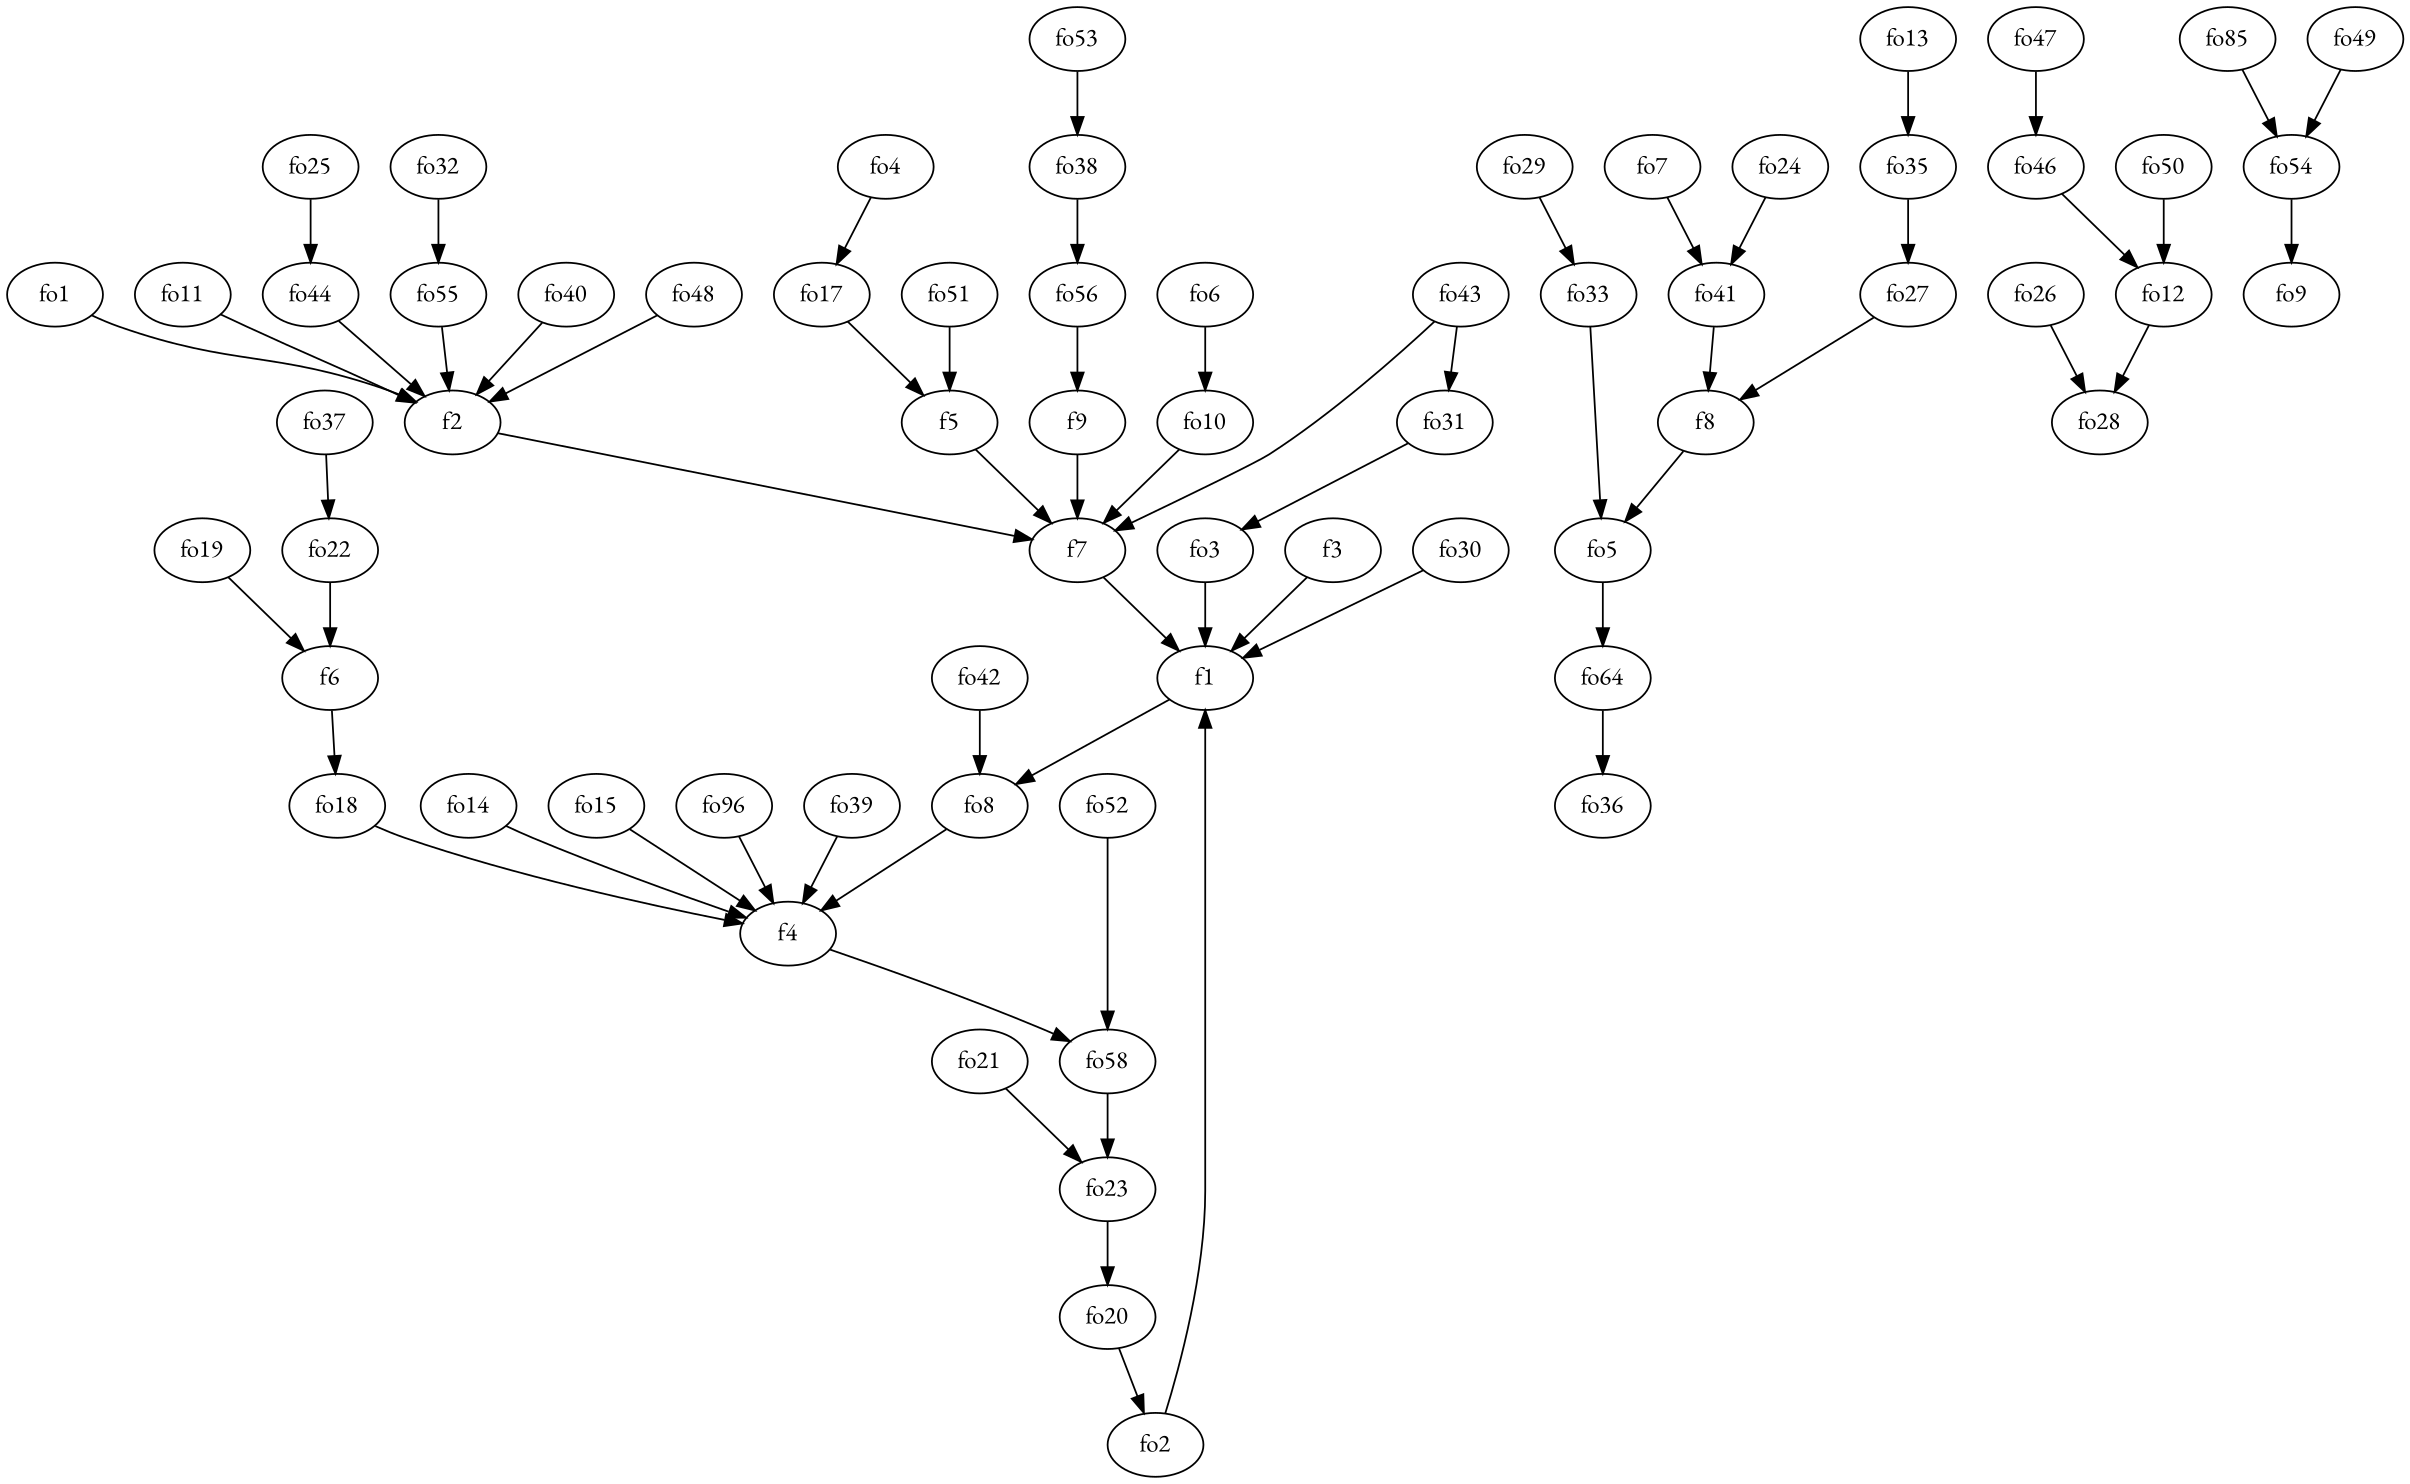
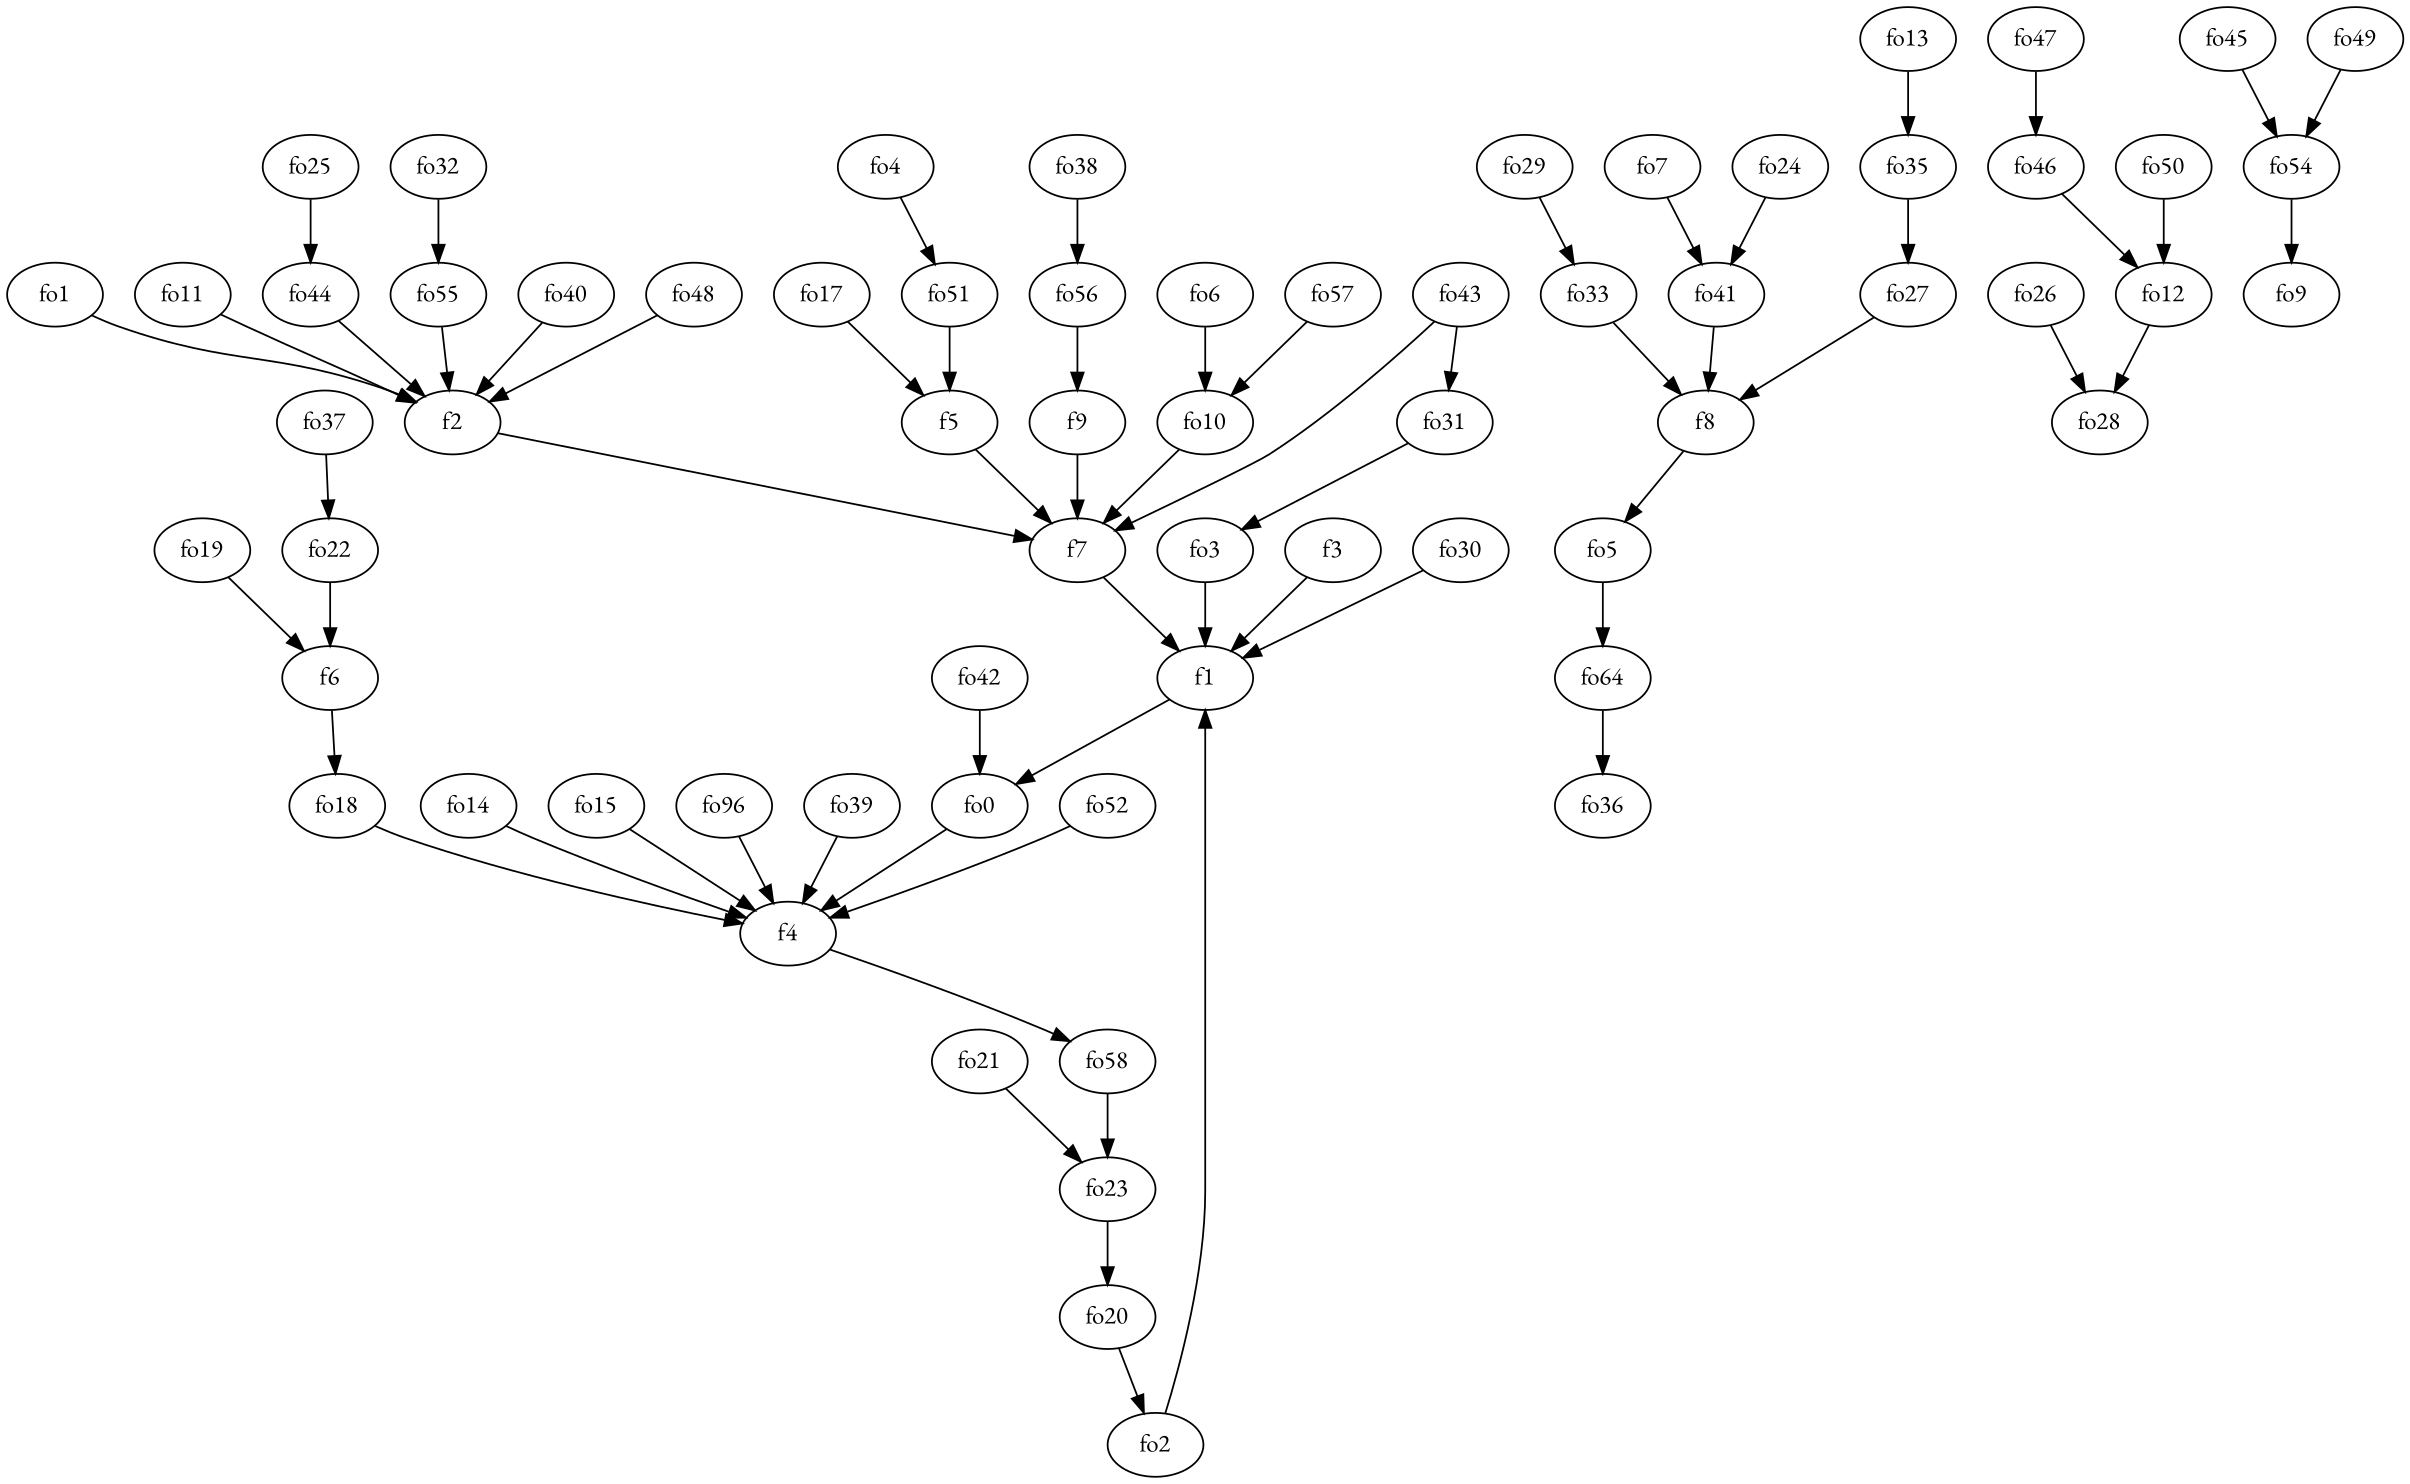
(1077, 39) -> none
(2228, 39) -> (2228, 39)
(858, 223) -> (914, 223)
none -> (1333, 295)
(1595, 413) -> (1641, 352)
(980, 806) -> (980, 806)
(1108, 925) -> (960, 871)
